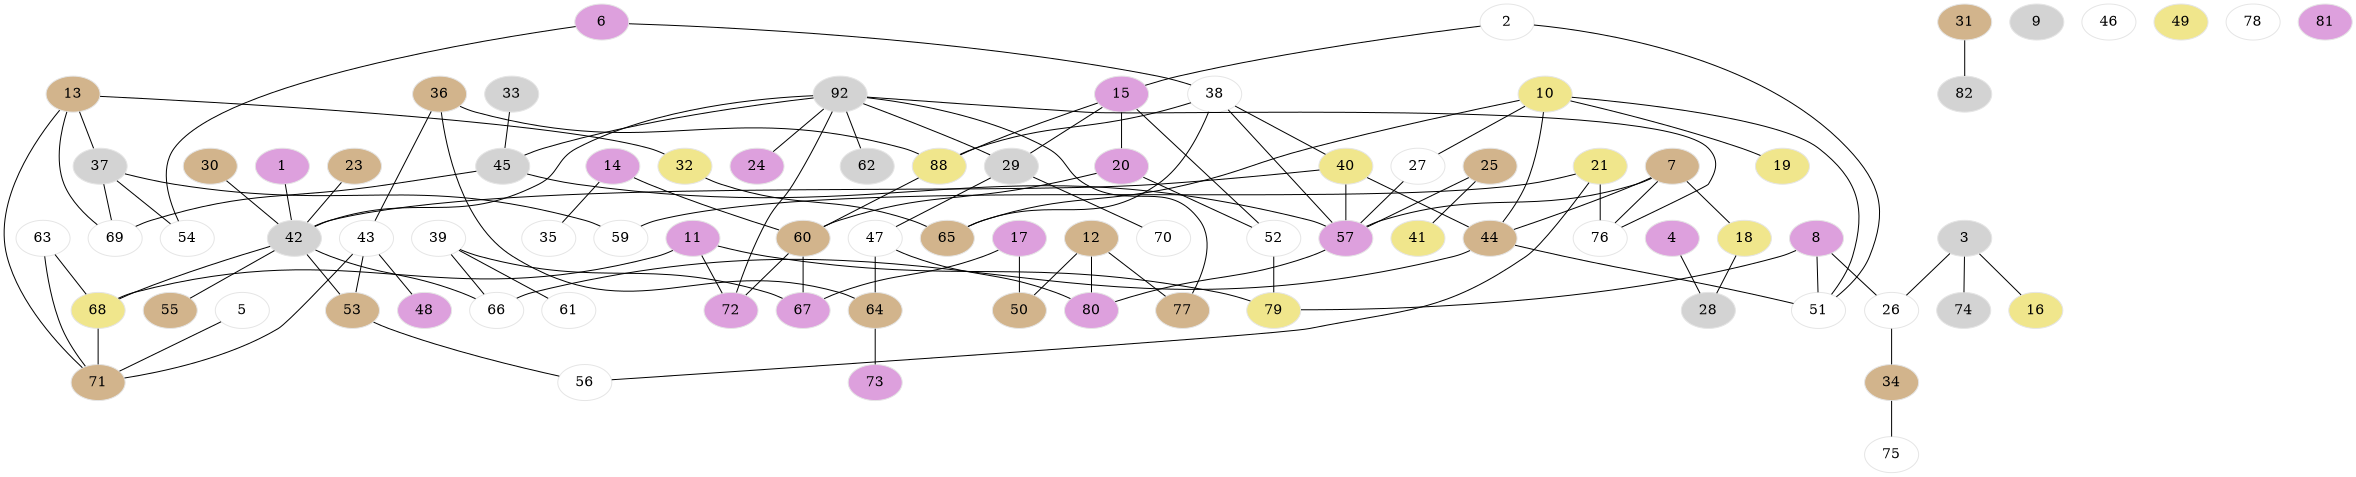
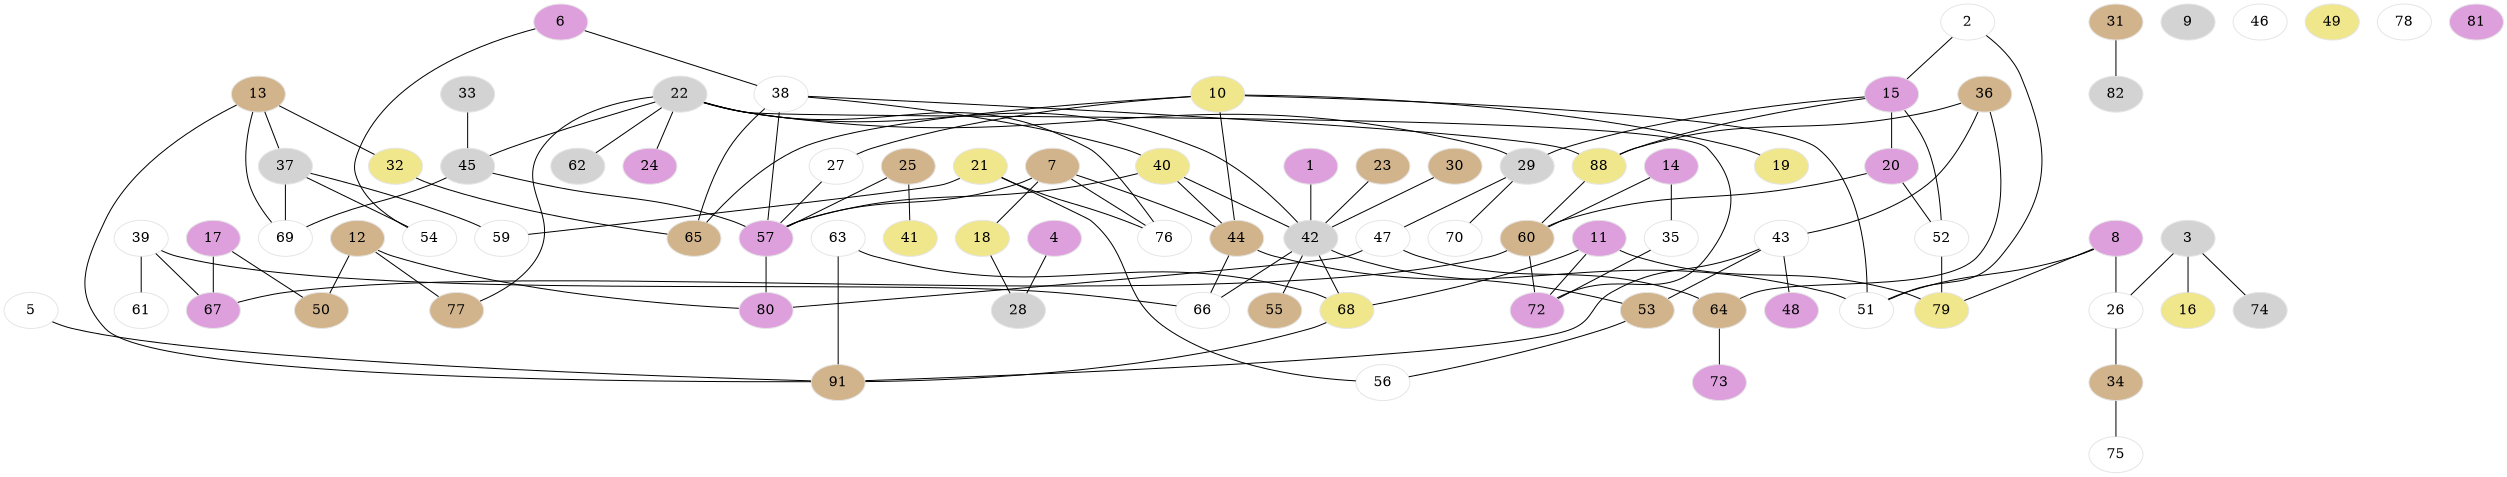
(840, 94) -> (680, 94)
none -> (1623, 265)
(98, 383) -> (838, 383)
